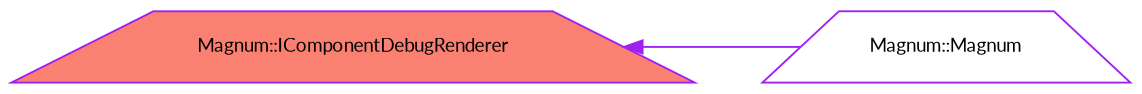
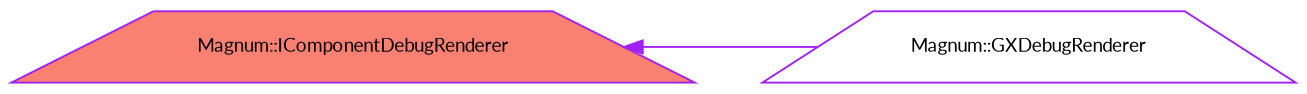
(946, 47) -> (1029, 47)
